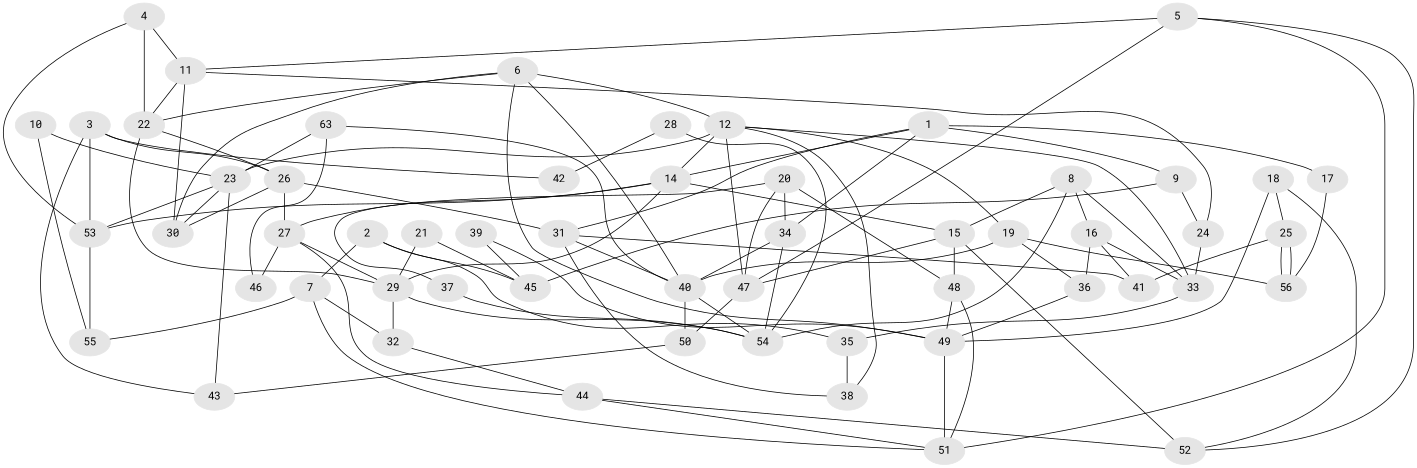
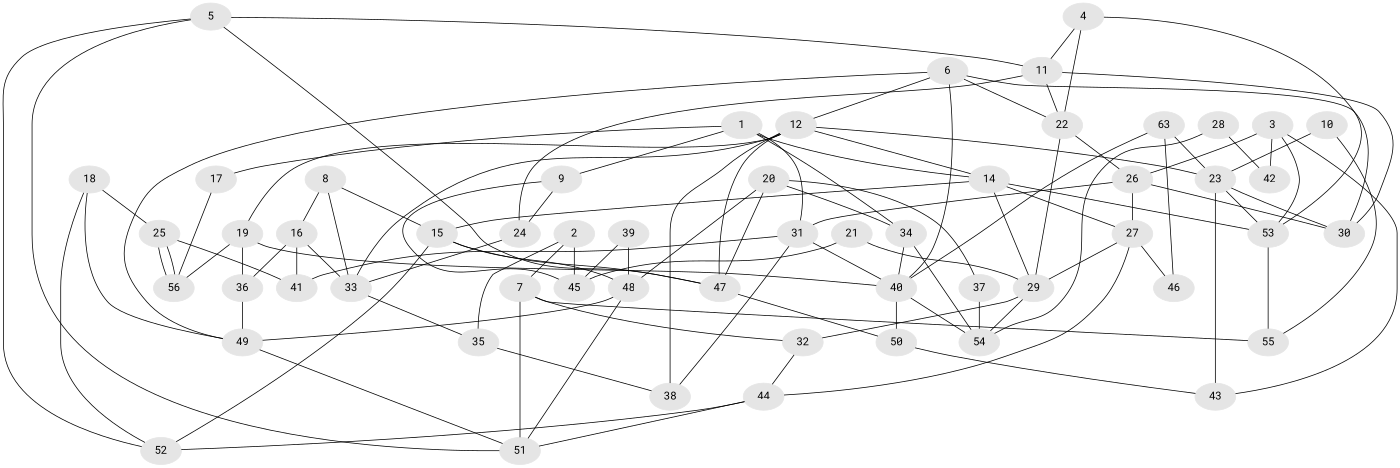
(960, 311) -> none
(621, 313) -> (629, 261)
